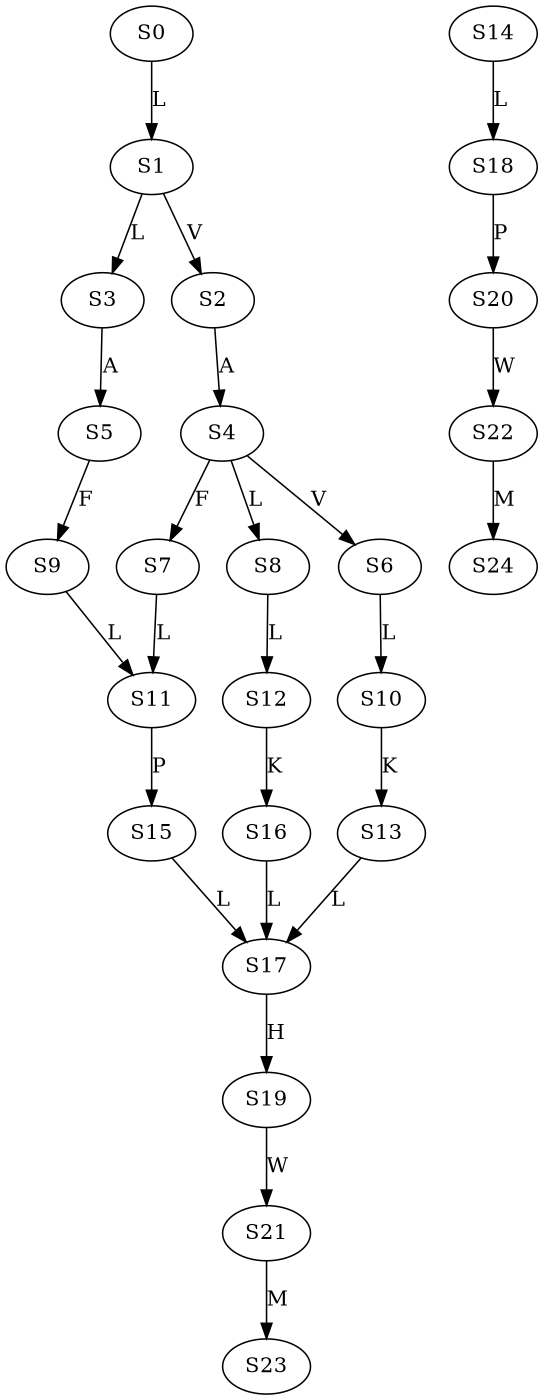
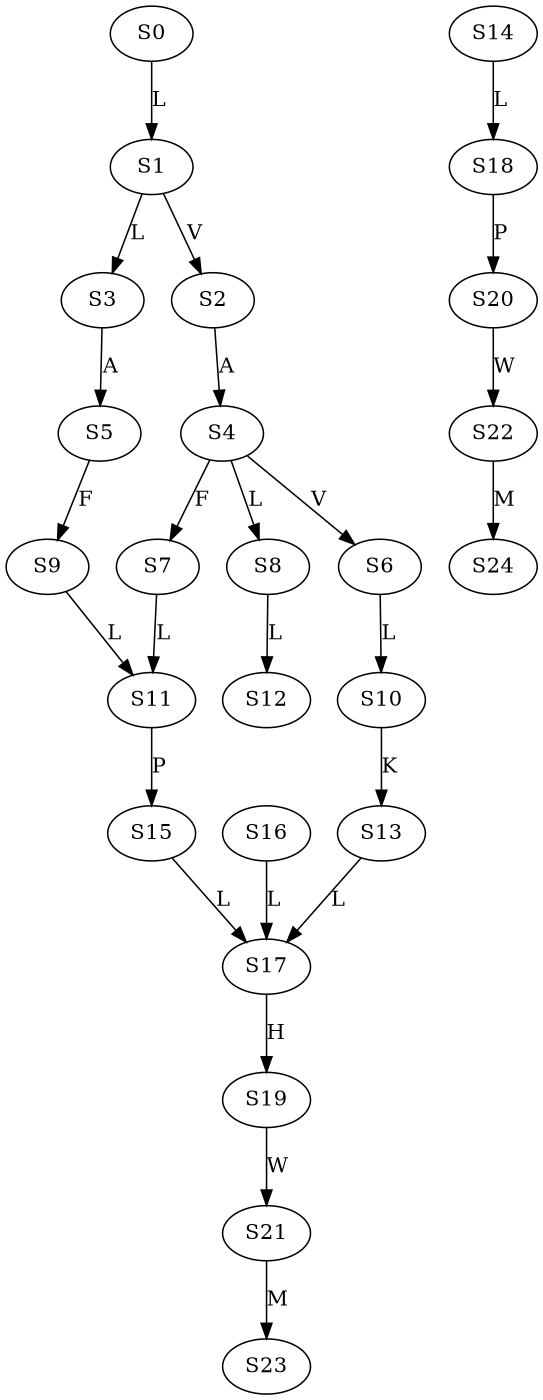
(267, 759) -> none
